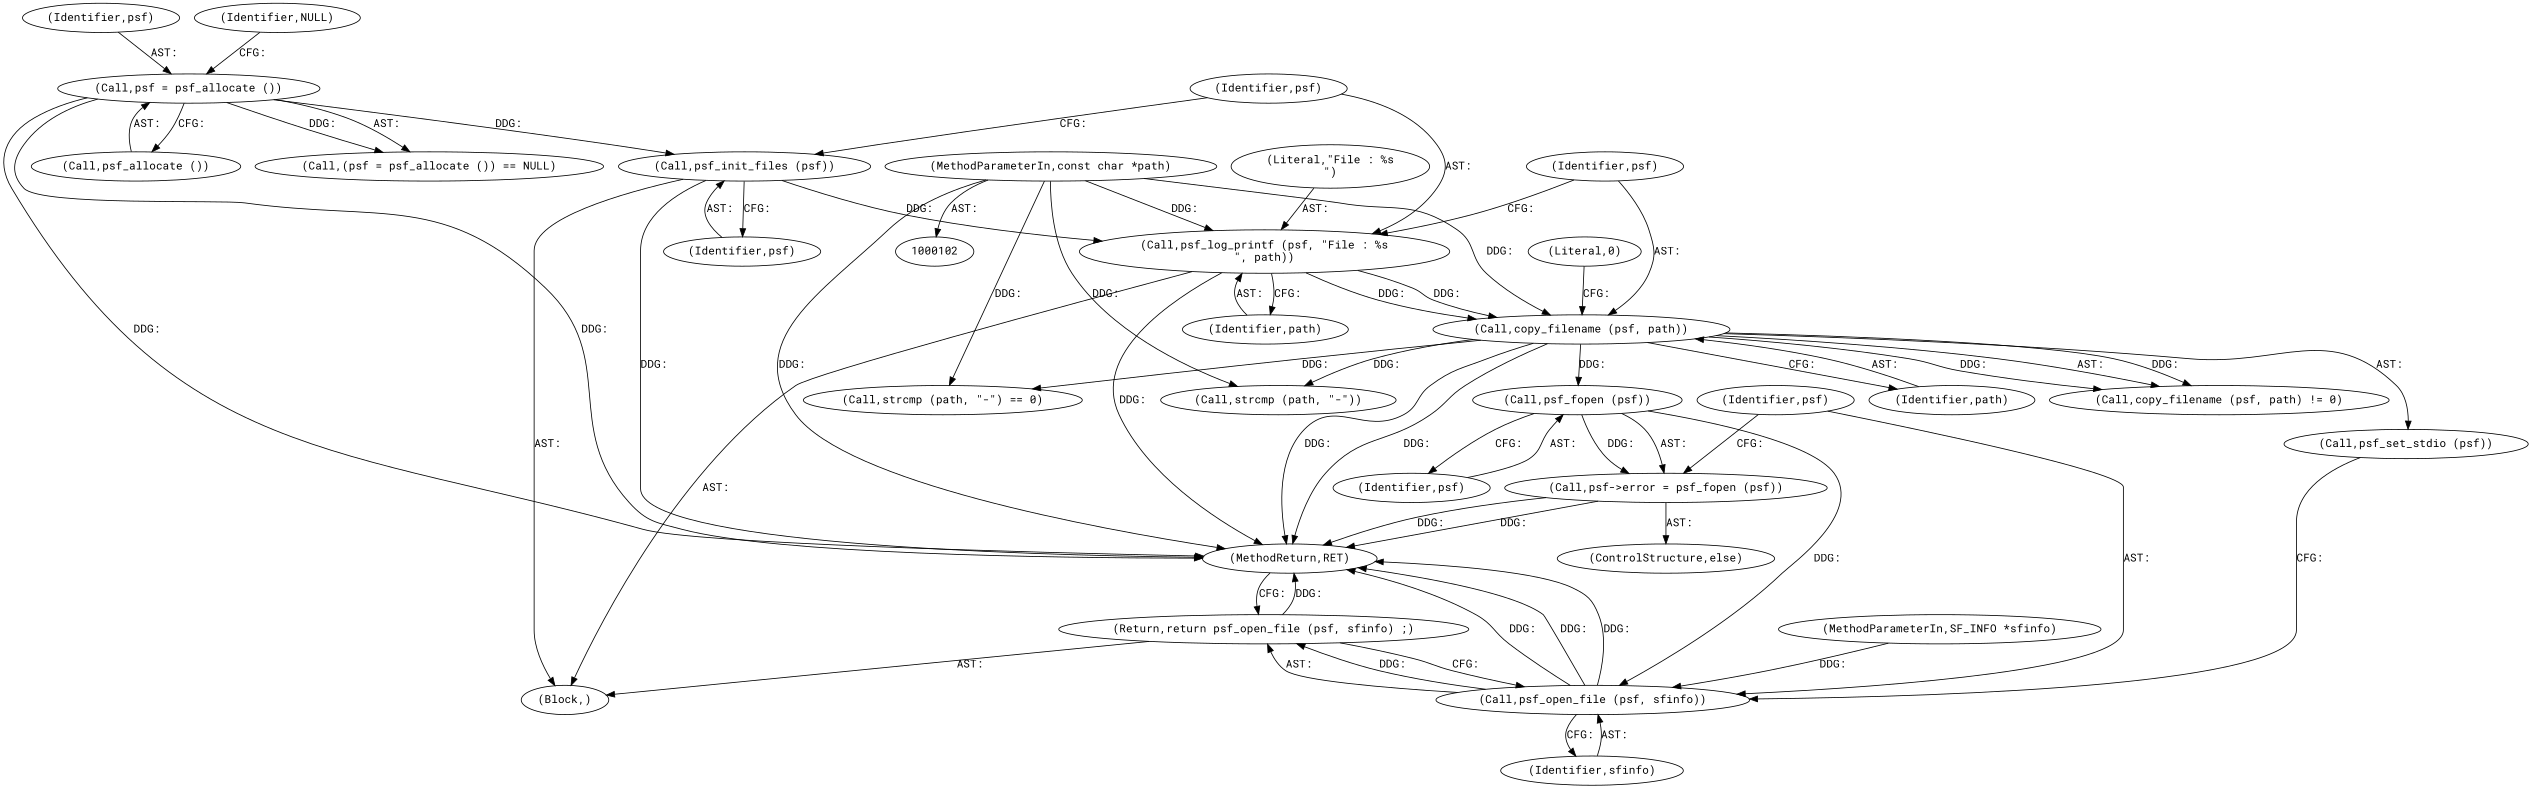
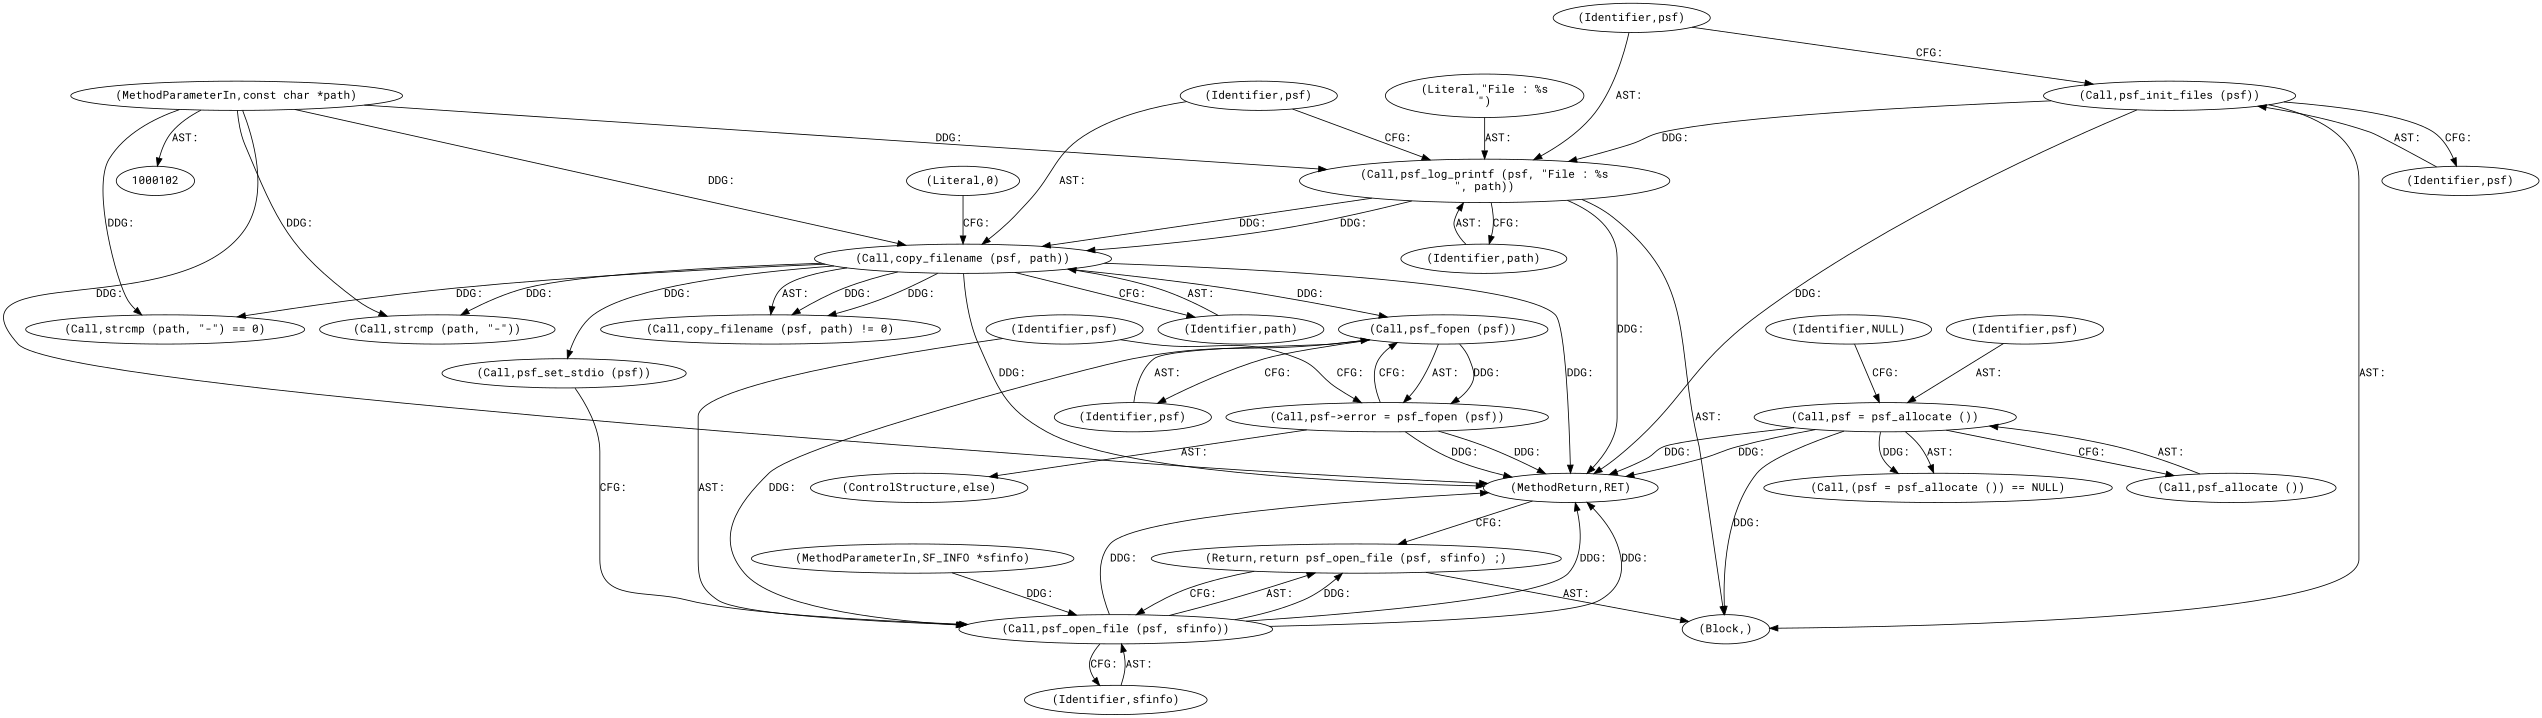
(470, 125) -> (1745, 491)
(2393, 365) -> (681, 294)
none -> (1375, 373)
(1293, 600) -> none
